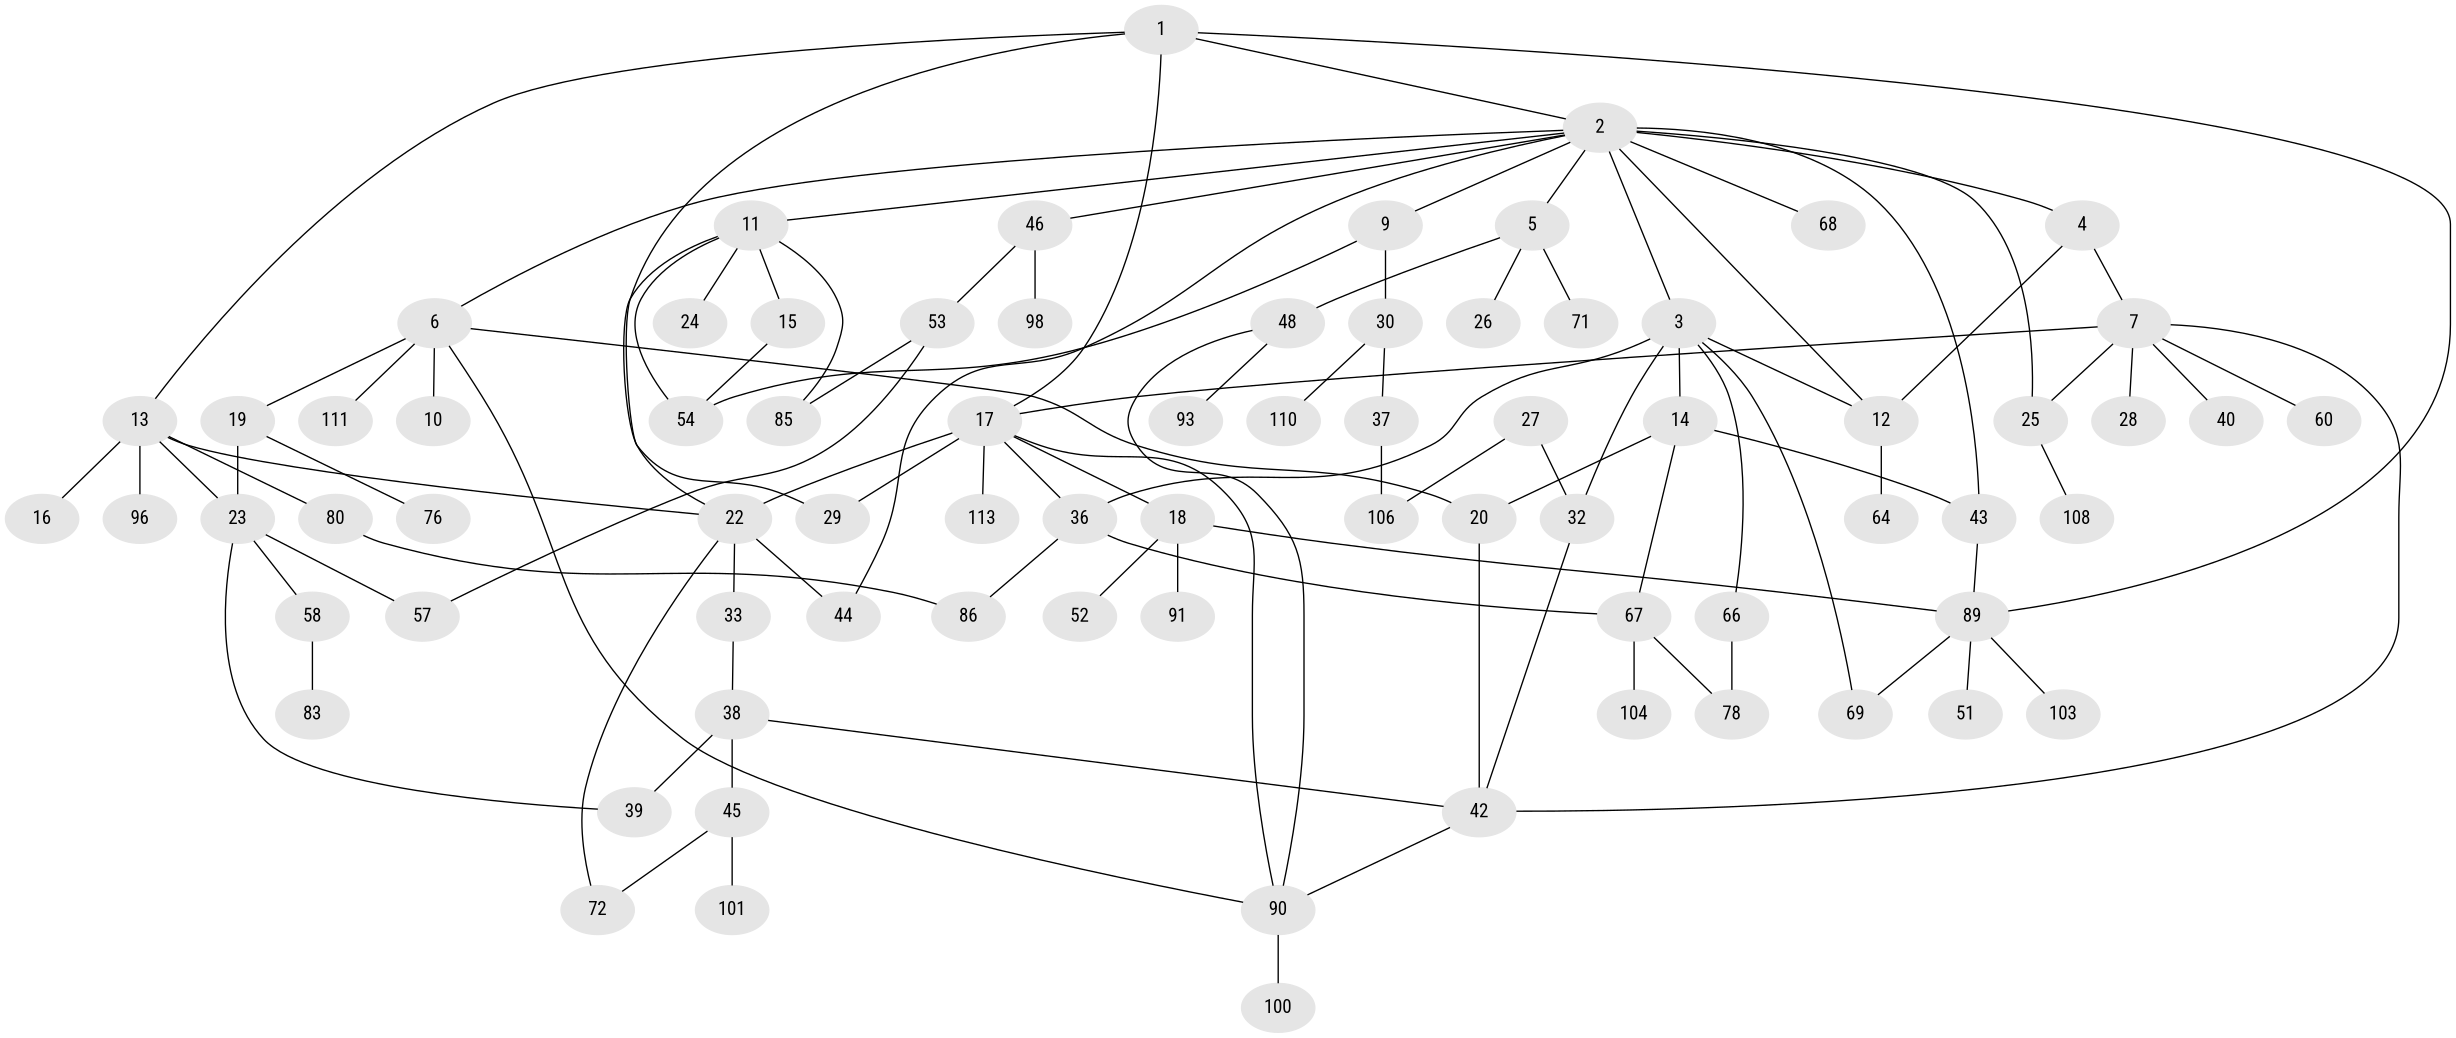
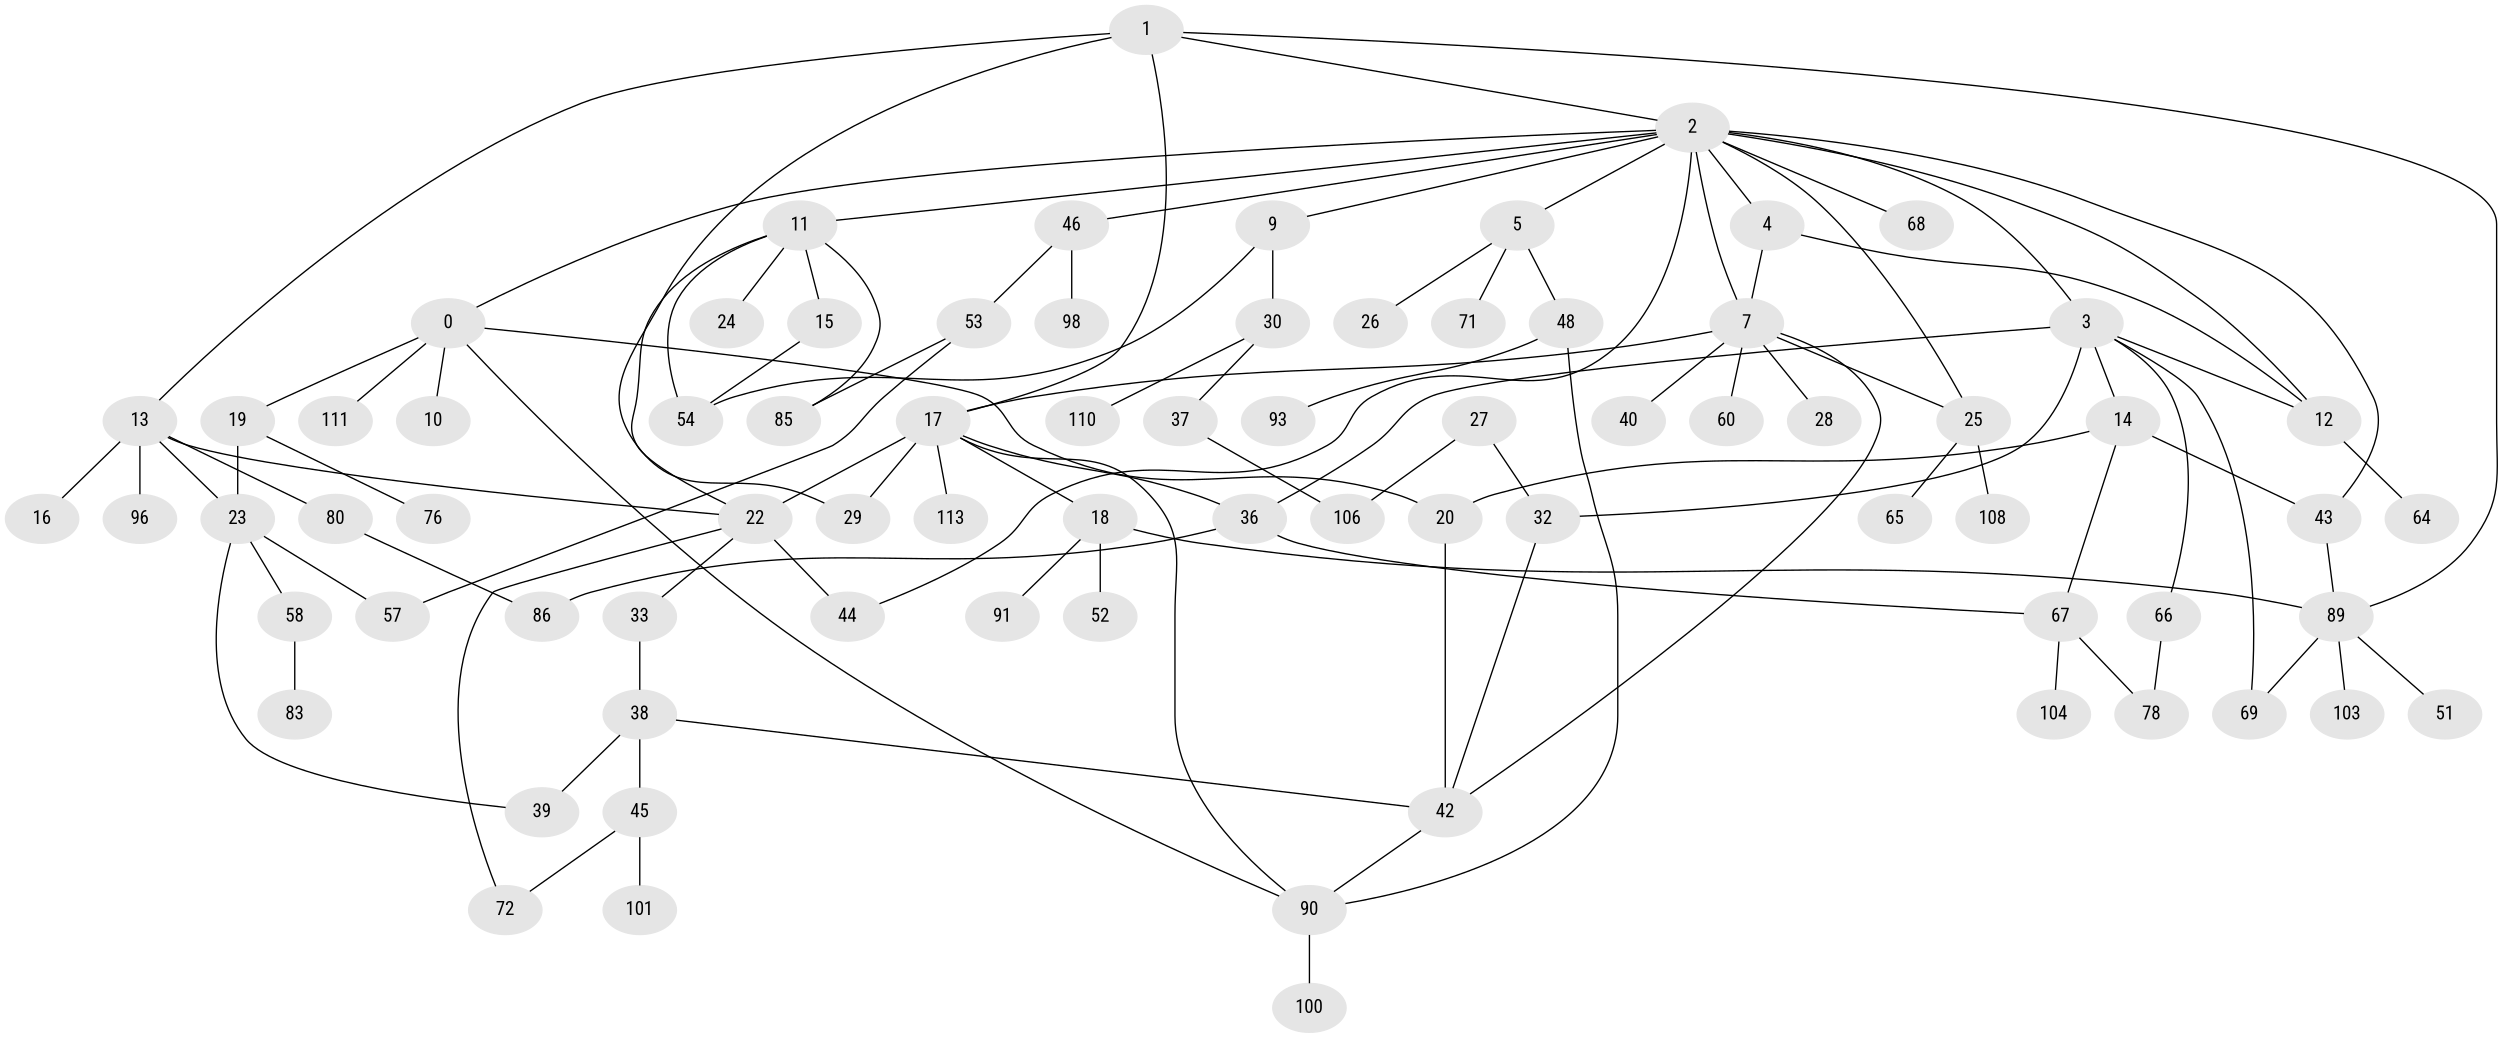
none -> (1712, 227)
(435, 323) -> (448, 323)
none -> (1895, 519)
